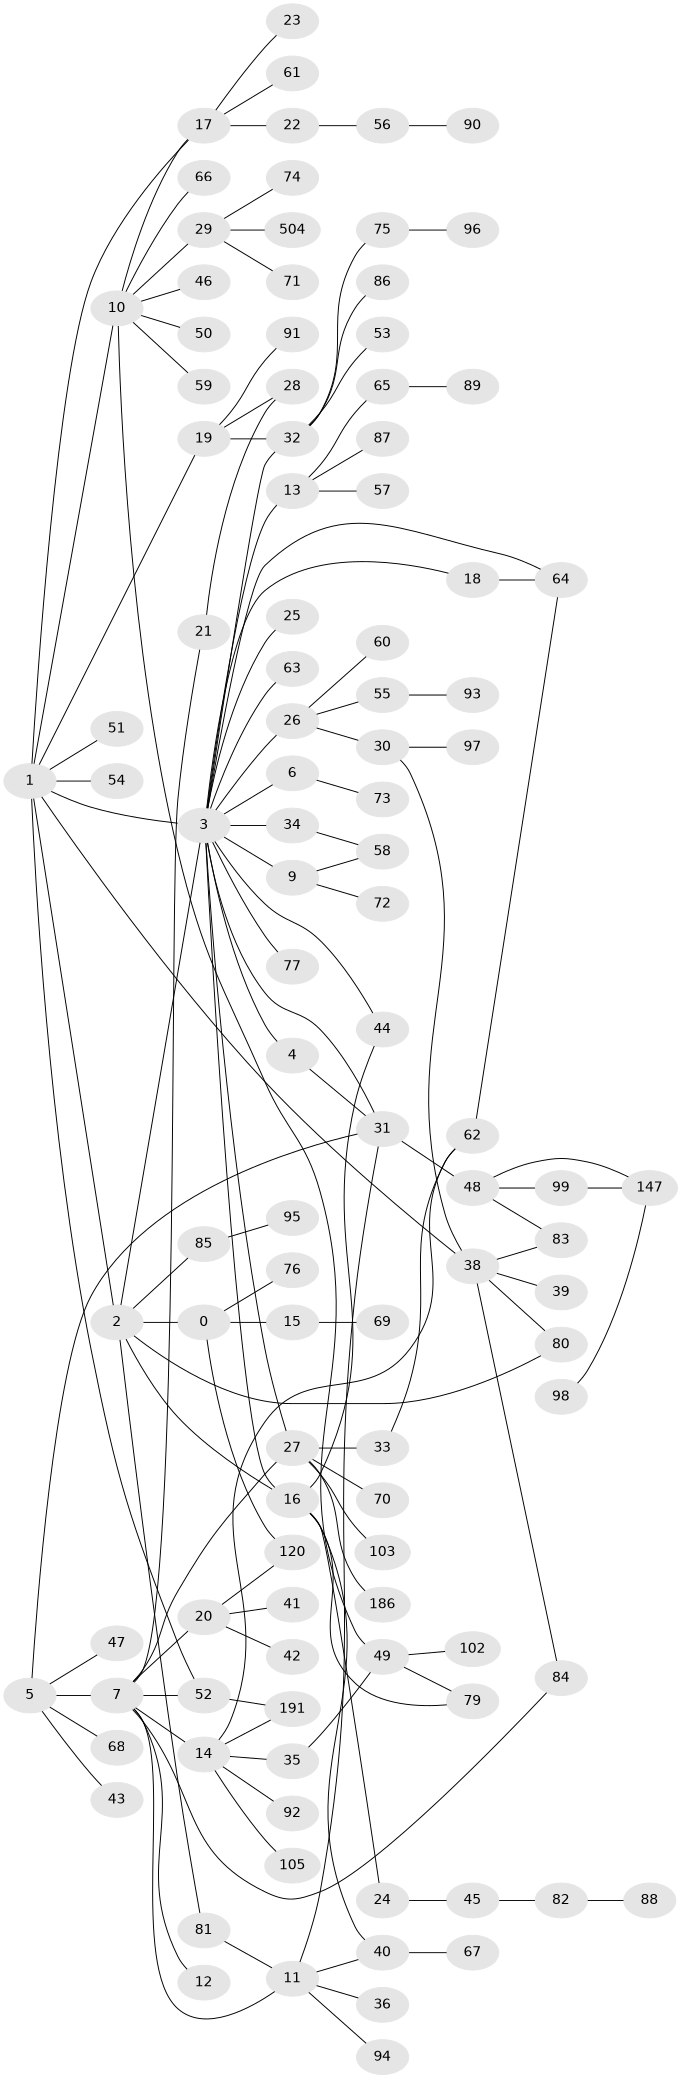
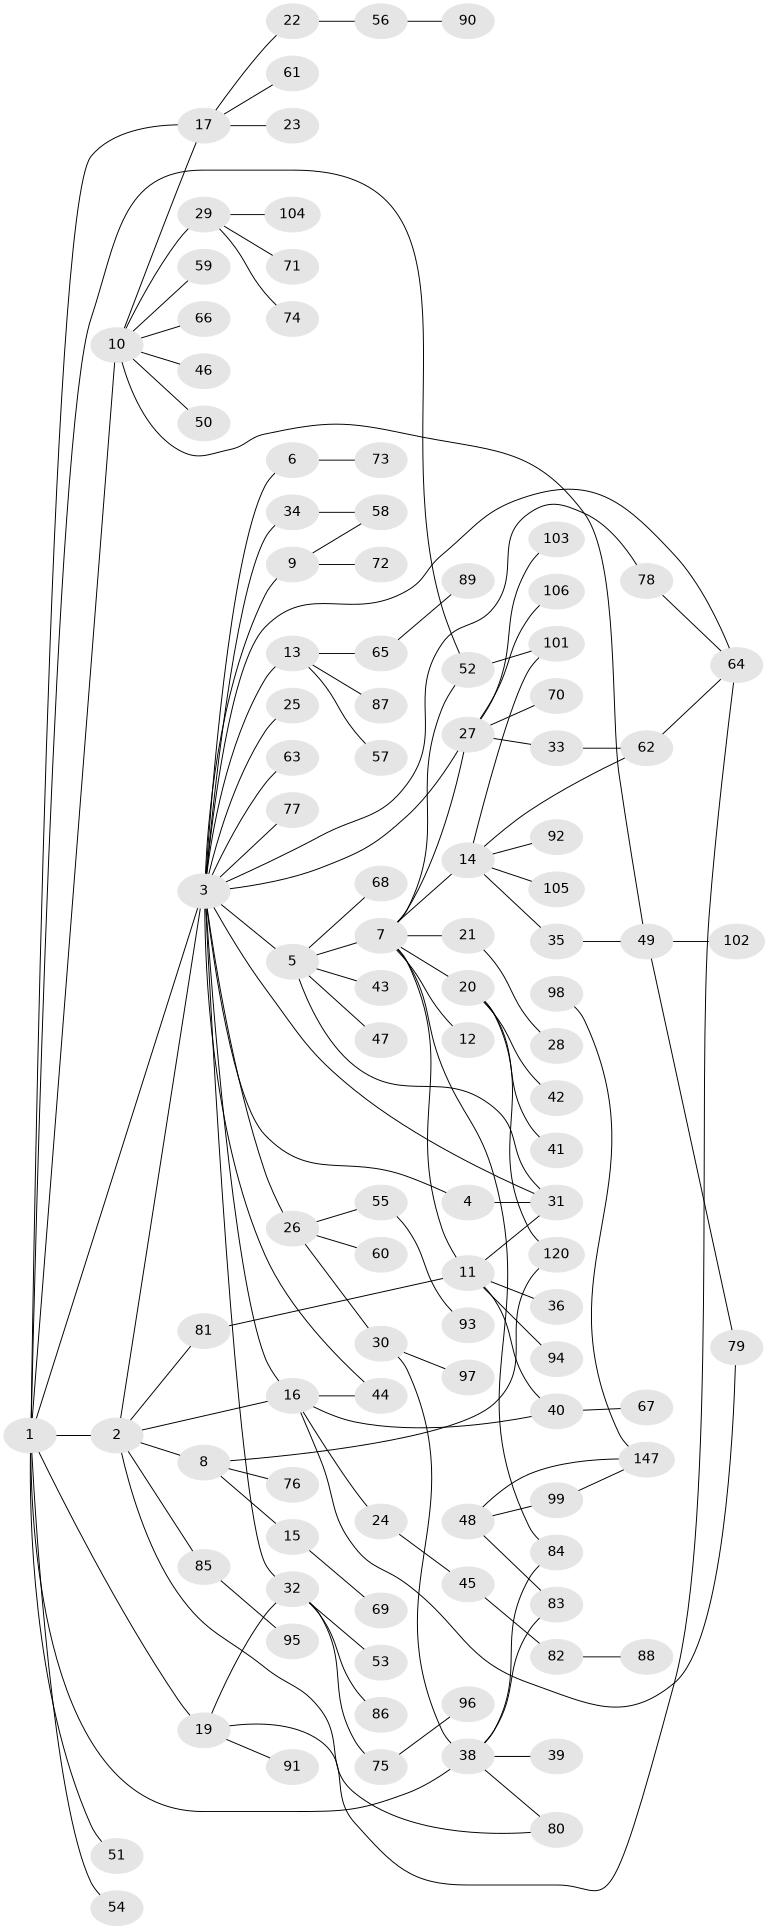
(293, 230) -> (293, 215)
(248, 413) -> (696, 1521)
(473, 580) -> (647, 581)
none -> (248, 927)
(428, 1159) -> none
(204, 1322) -> (204, 1463)
(383, 1605) -> (557, 592)
(293, 1709) -> (557, 644)
